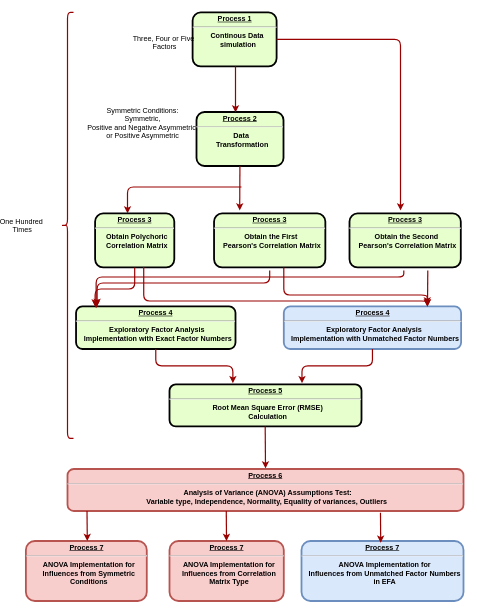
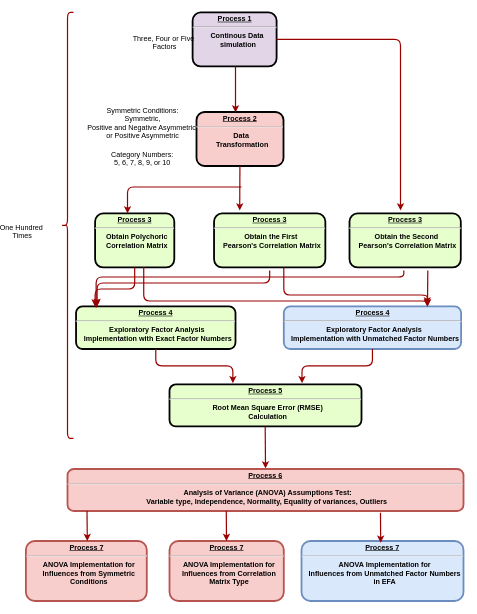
(235, 39) -> (235, 39)
(240, 139) -> (240, 139)
none -> (143, 161)
(23, 222) -> (23, 228)
